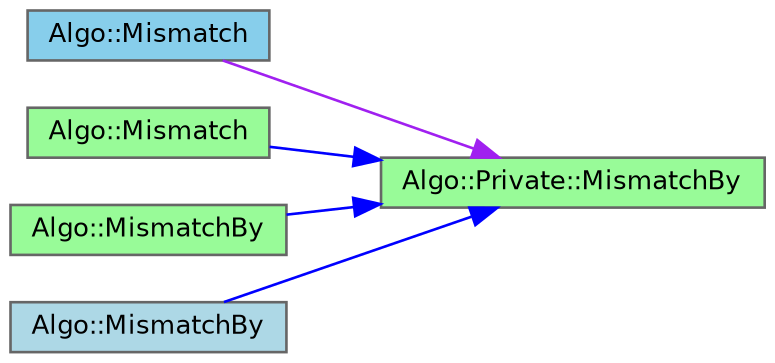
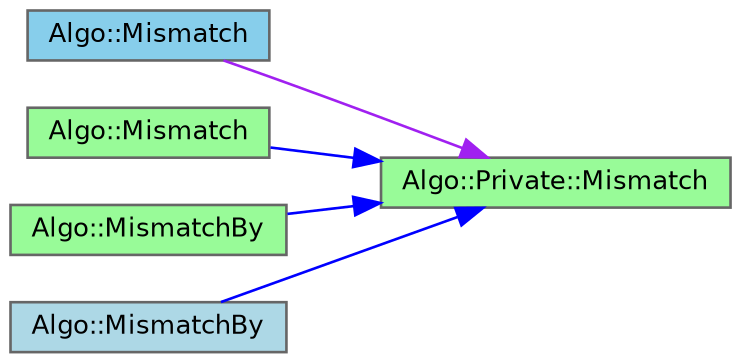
(573, 183) -> (556, 183)
